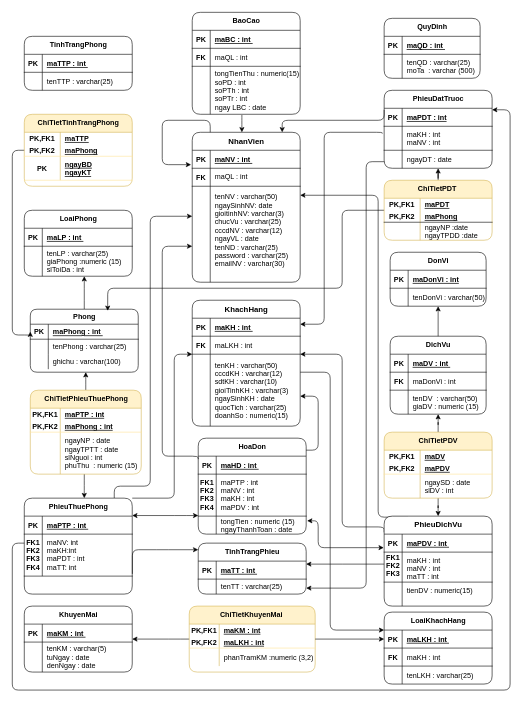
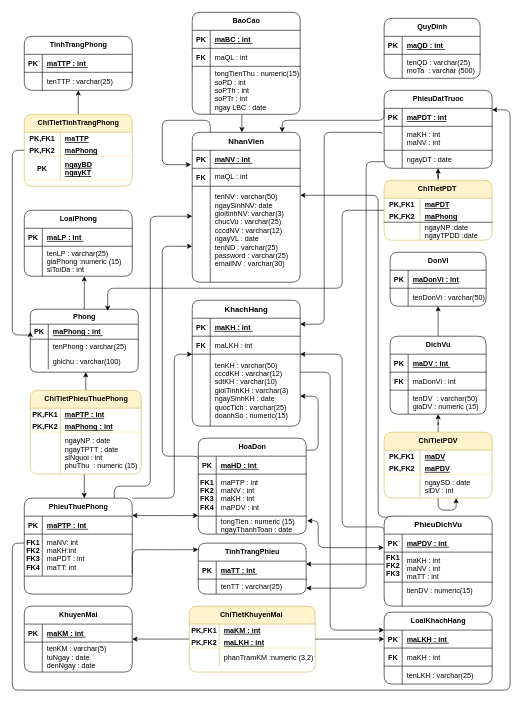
none -> (78, 95)
(438, 505) -> (455, 509)
